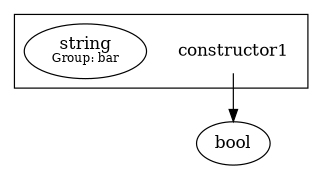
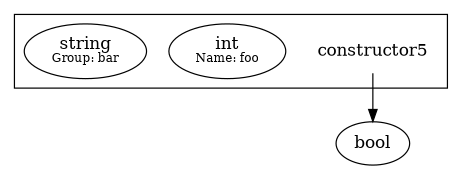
none -> (227, 51)
(233, 51) -> (373, 51)
